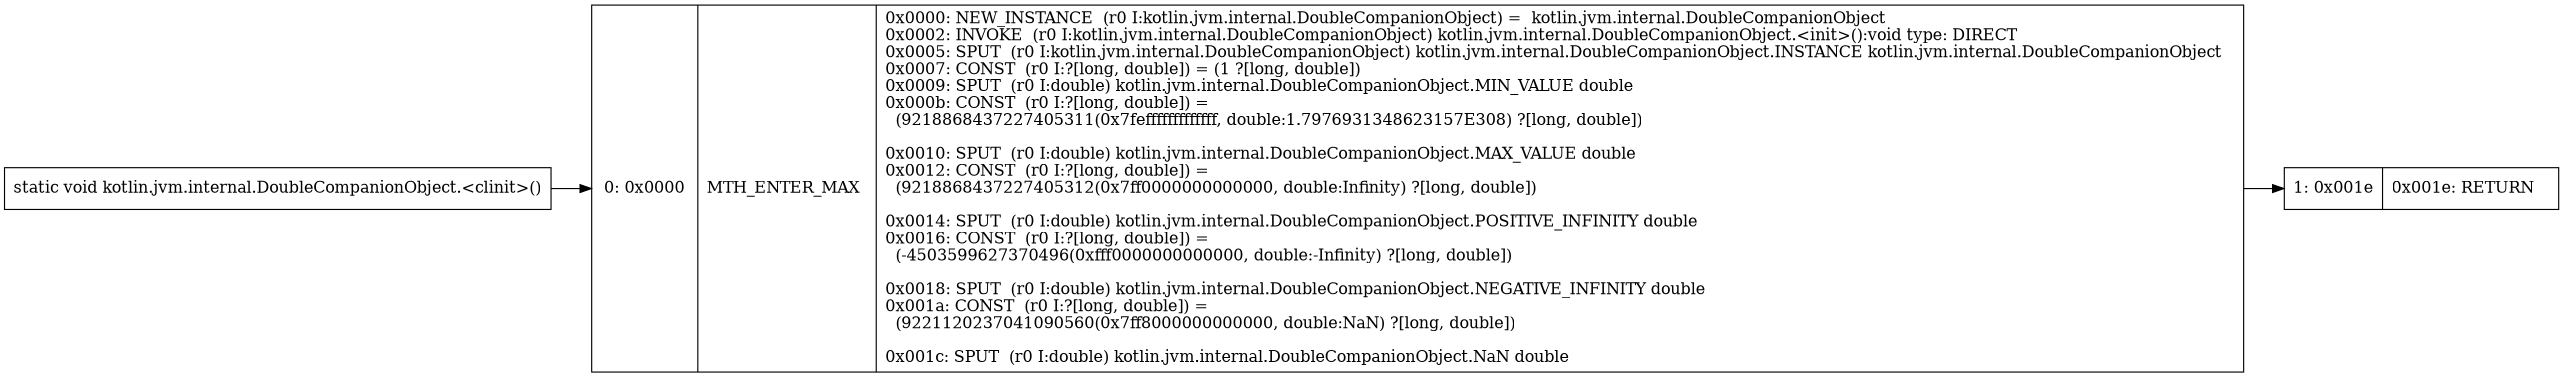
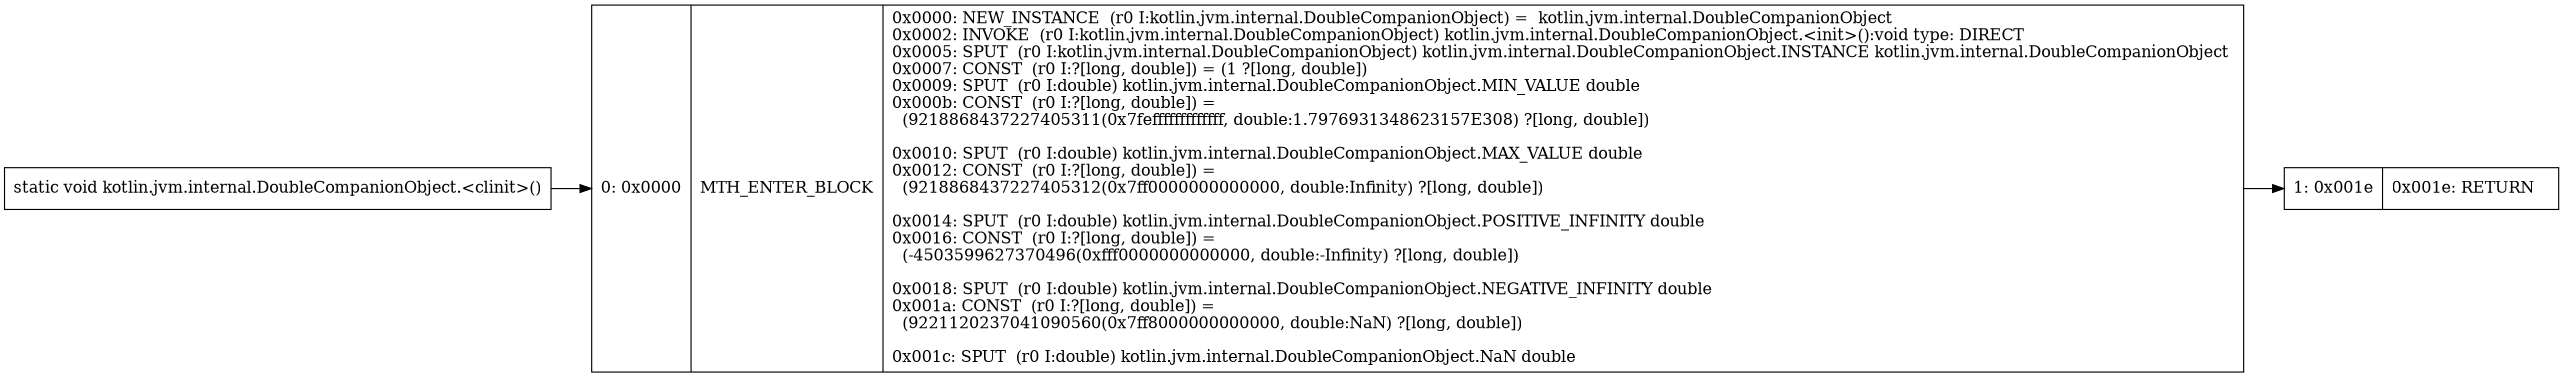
(784, 188) -> (787, 188)
